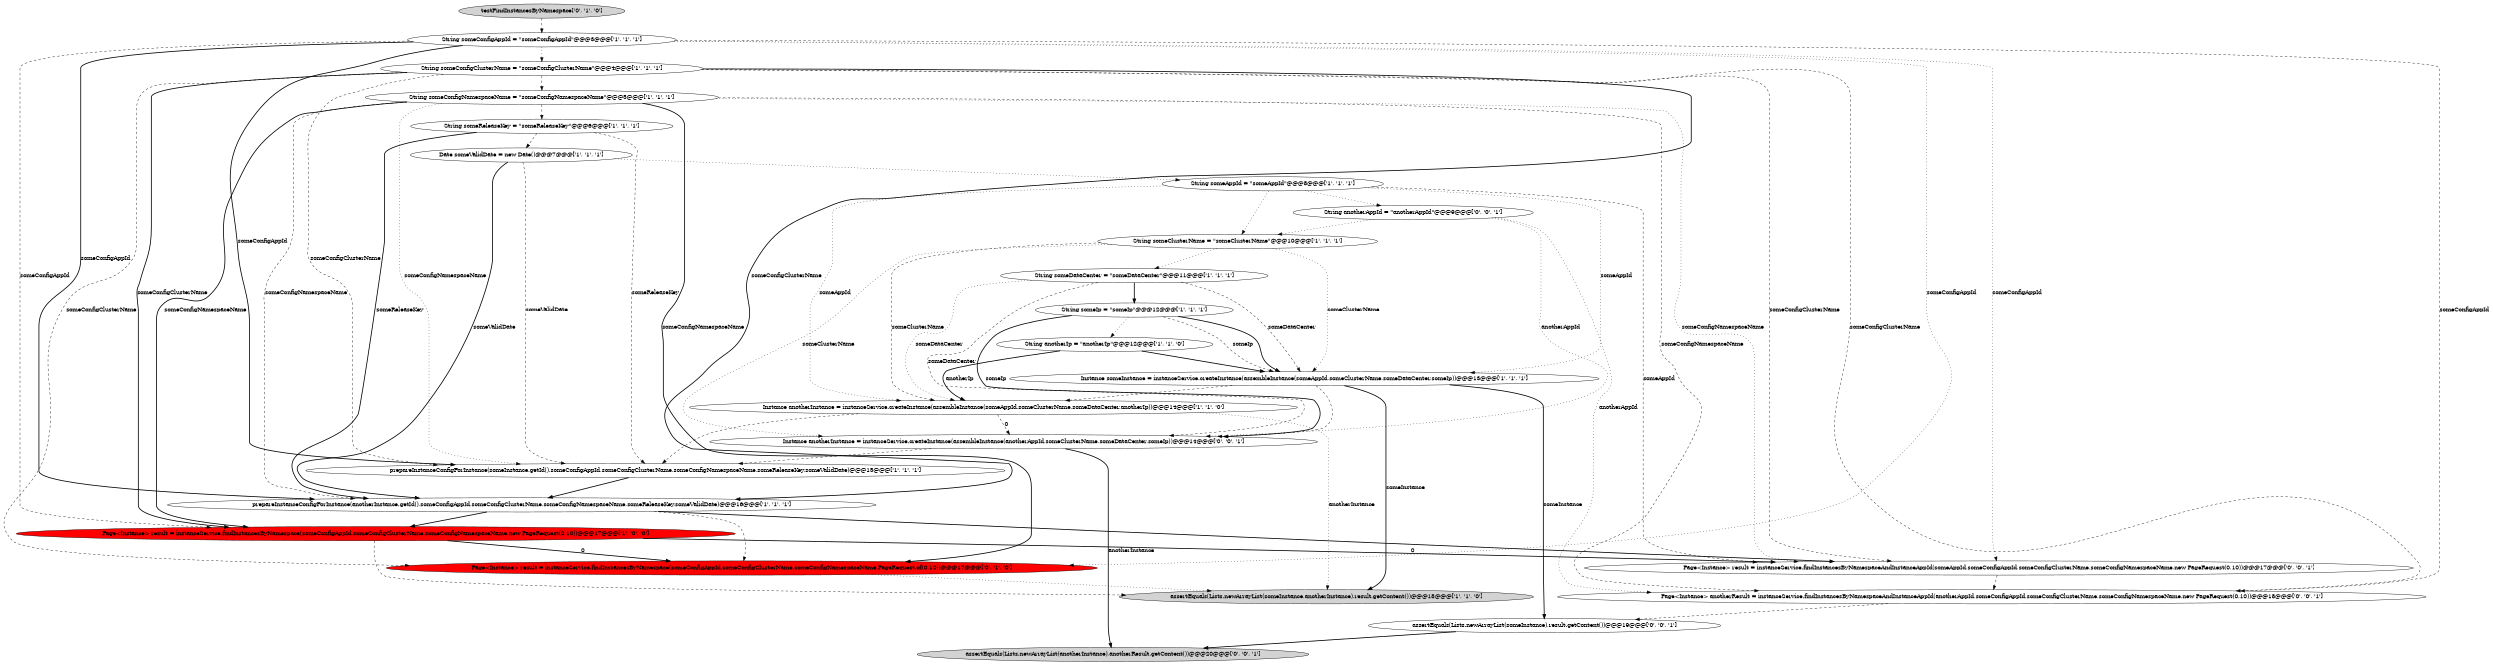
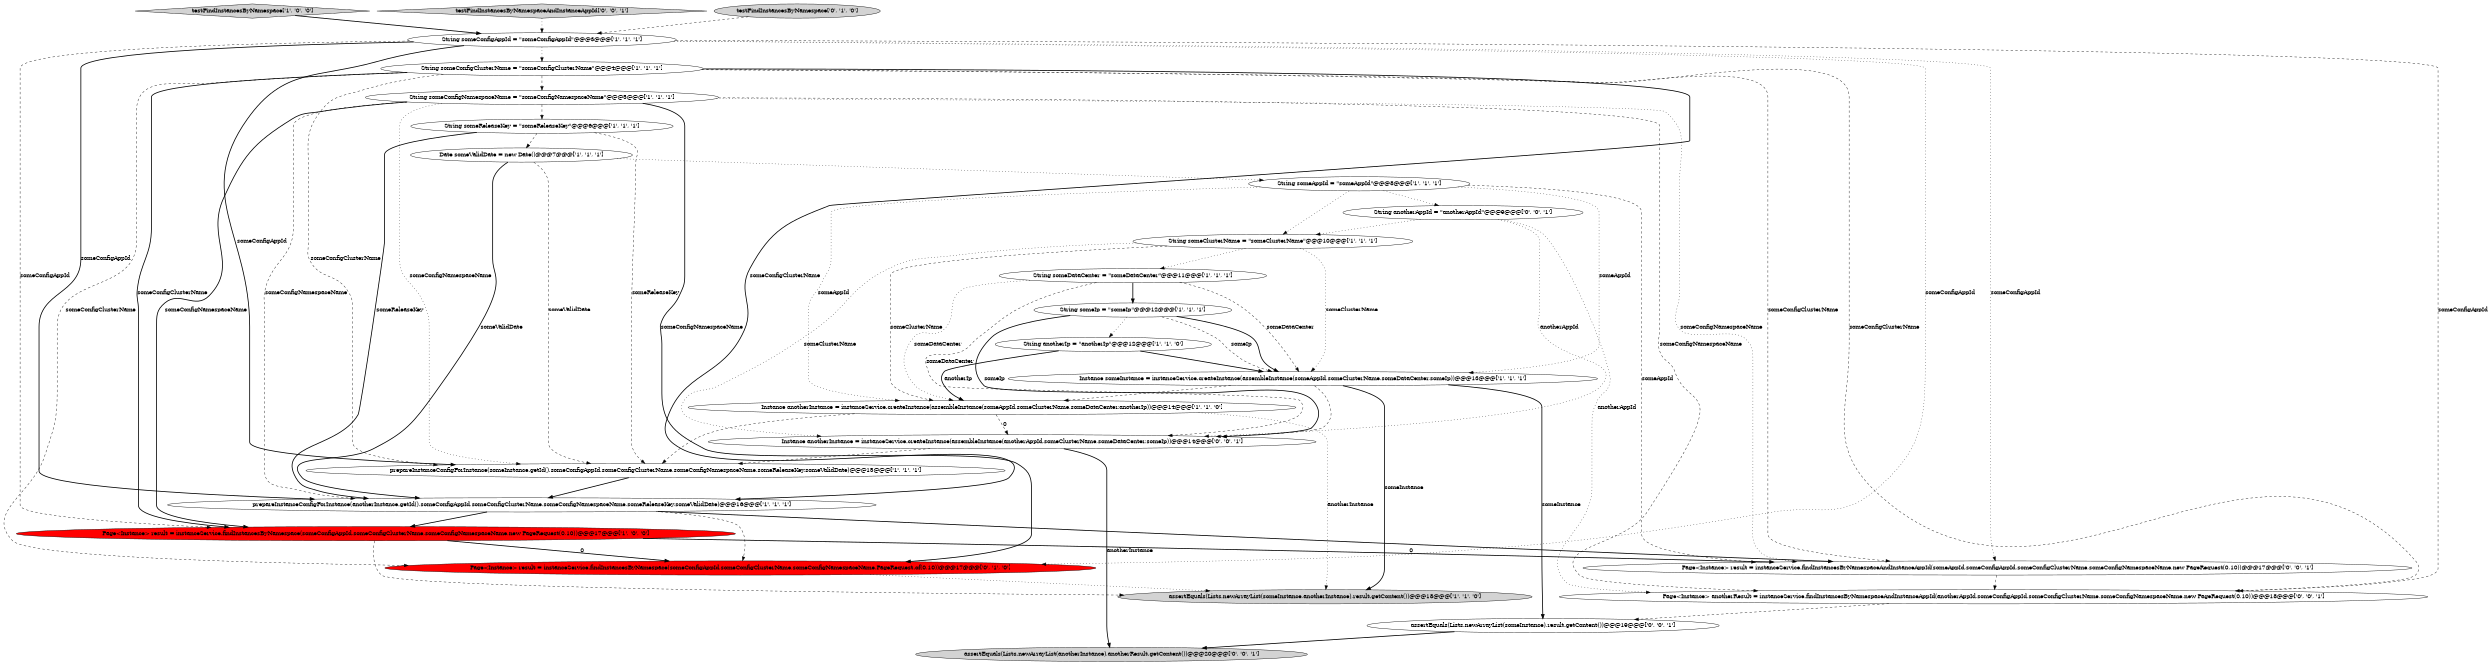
none -> (252, 11)
none -> (542, 11)
